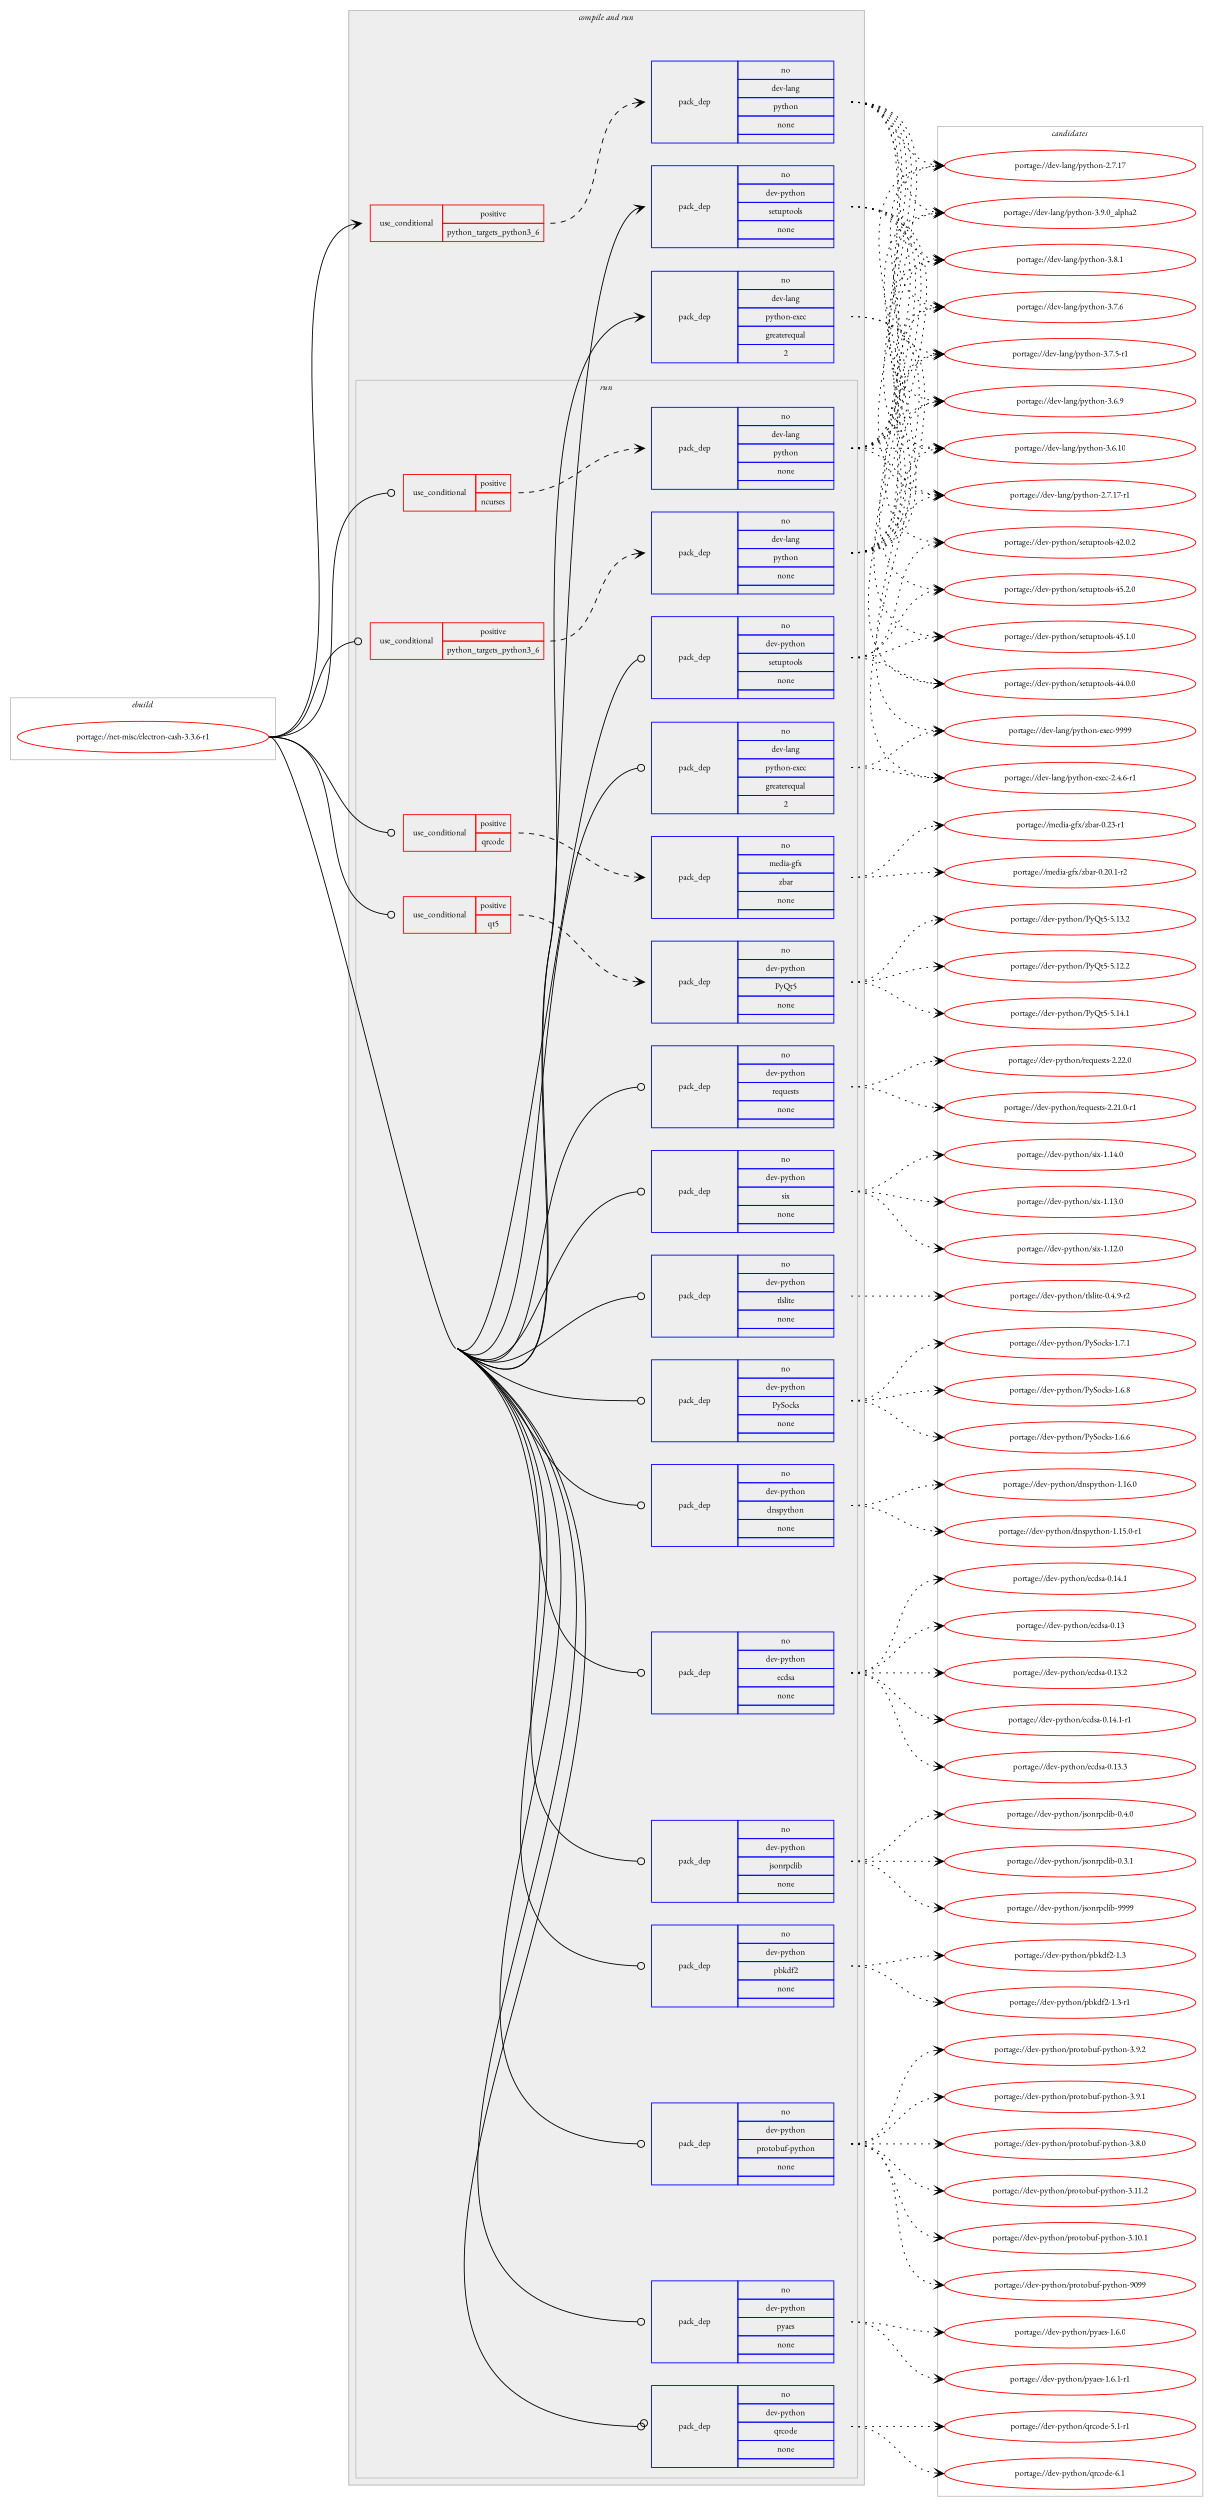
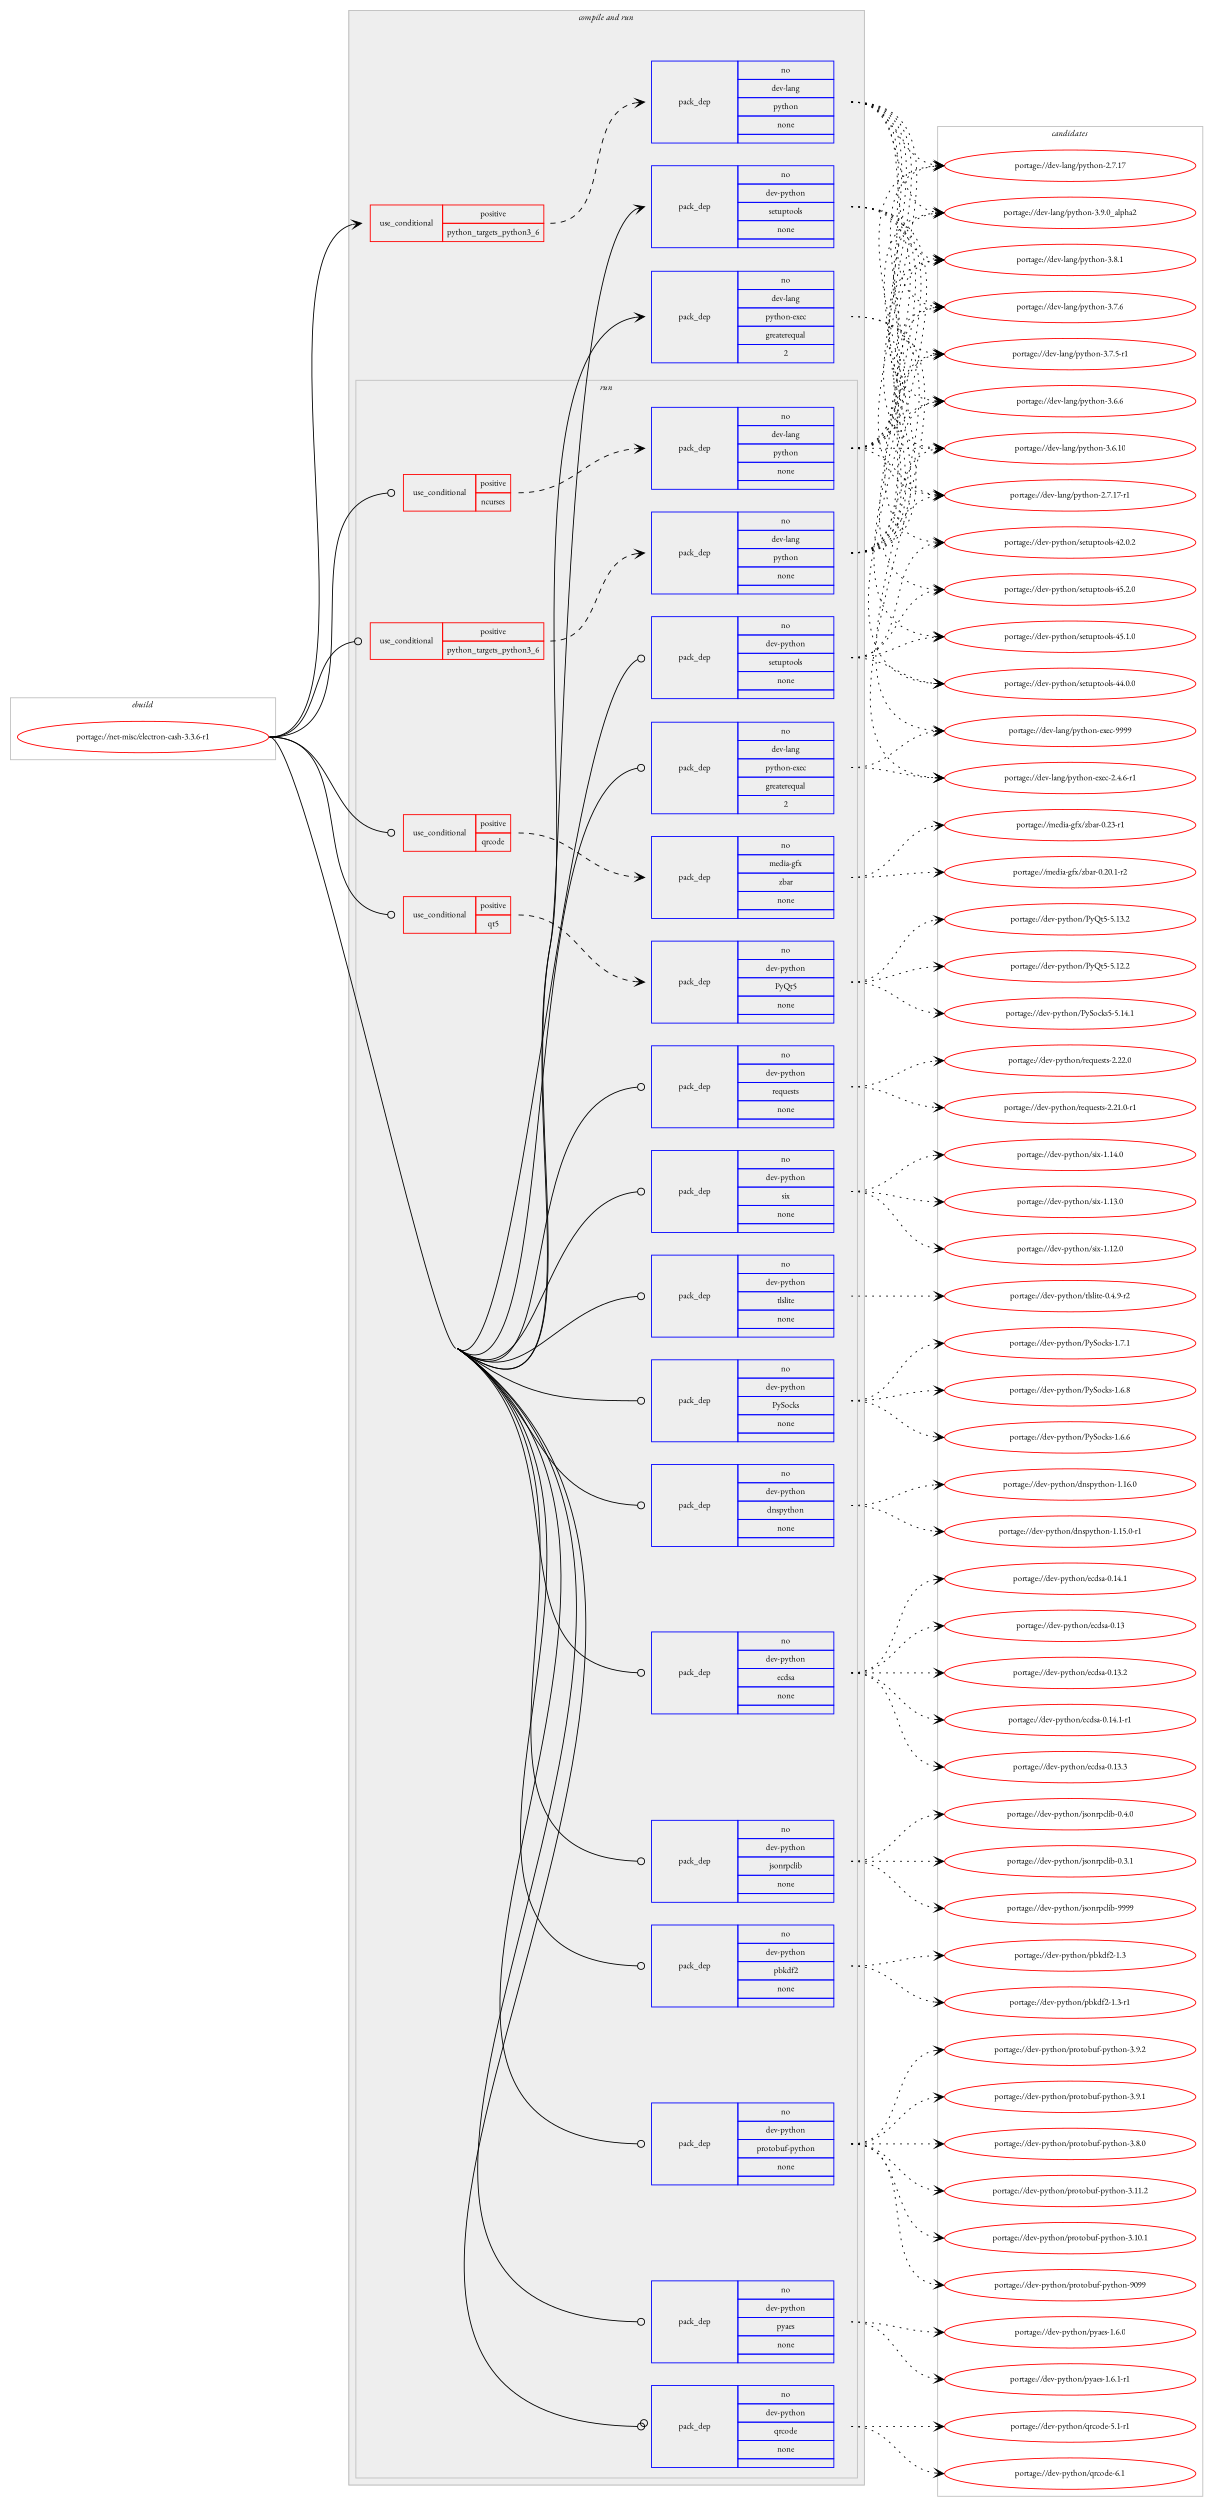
(1070, 401) -> (1070, 401)
(1070, 1014) -> (1070, 1014)
